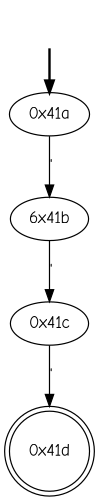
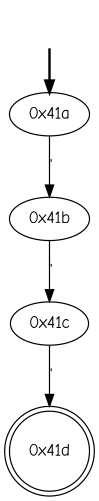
(49, 219) -> (49, 219)
